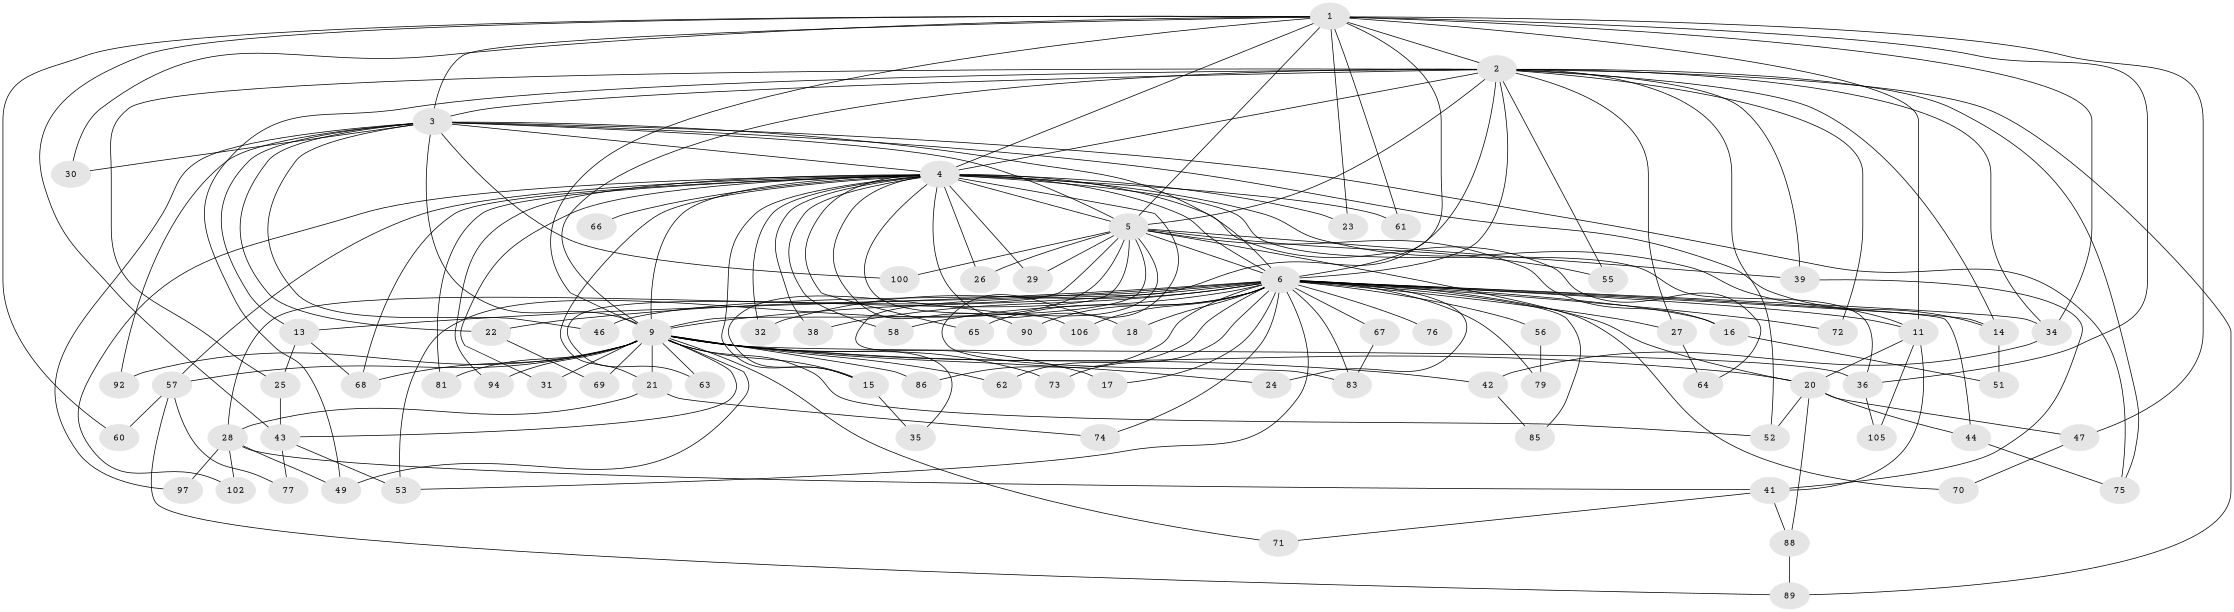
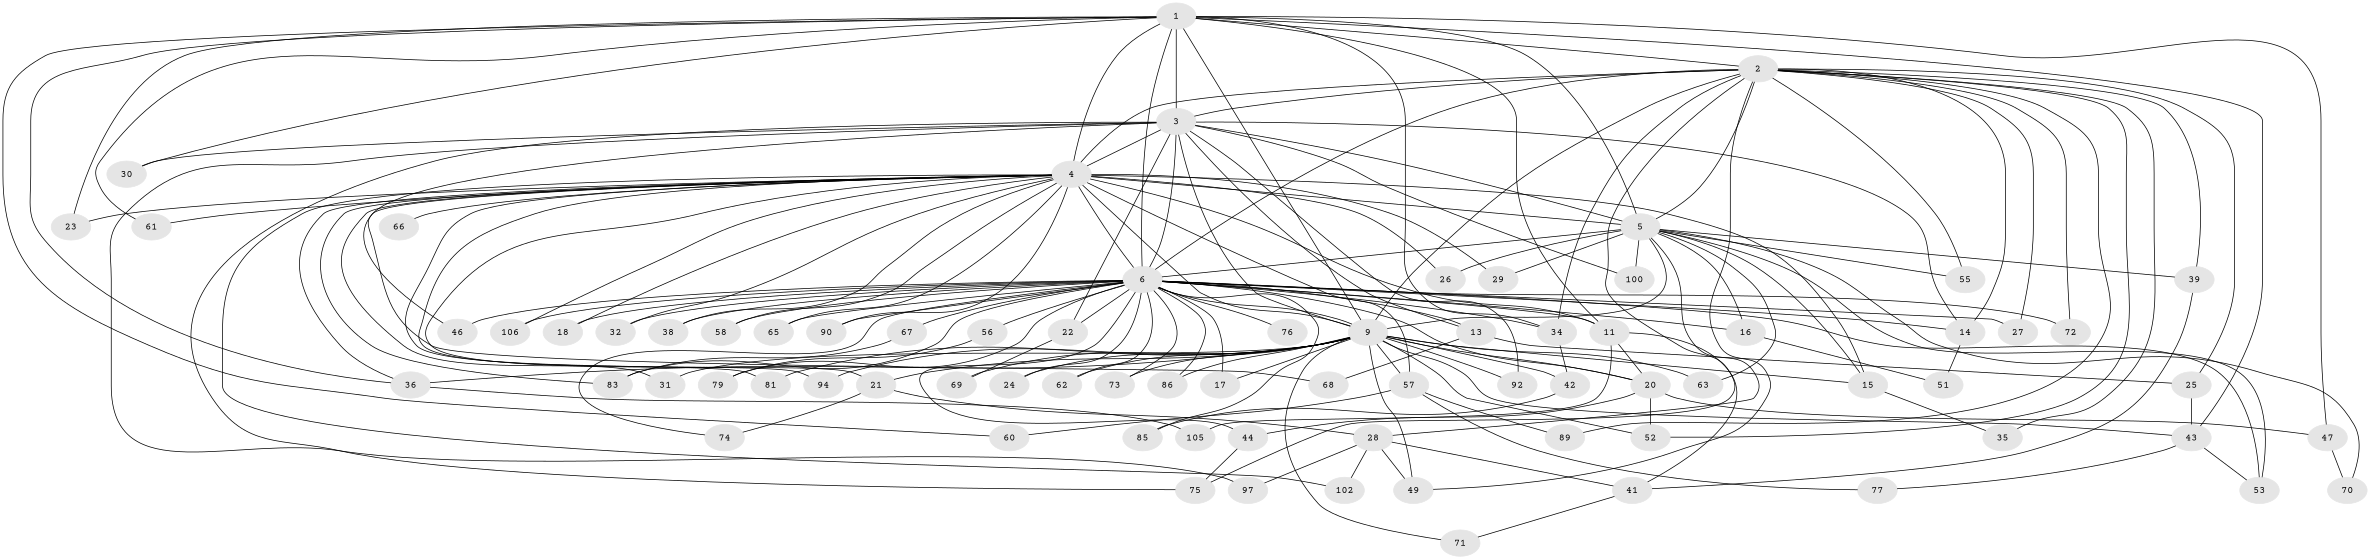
(509, 363) -> none
(1703, 385) -> none
(1790, 543) -> none
